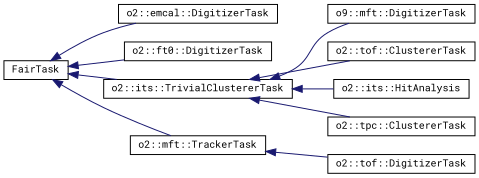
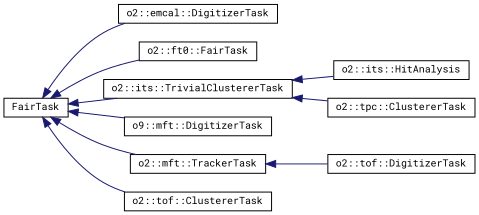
(313, 48) -> (101, 115)
(198, 51) -> (198, 51)
(305, 69) -> (81, 166)
